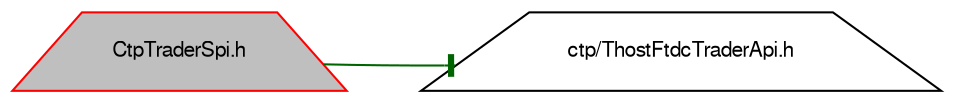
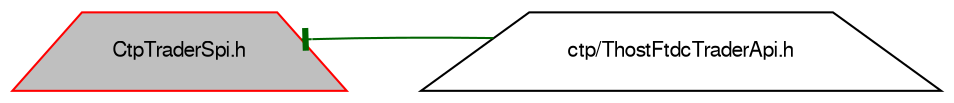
(384, 65) -> (403, 38)
